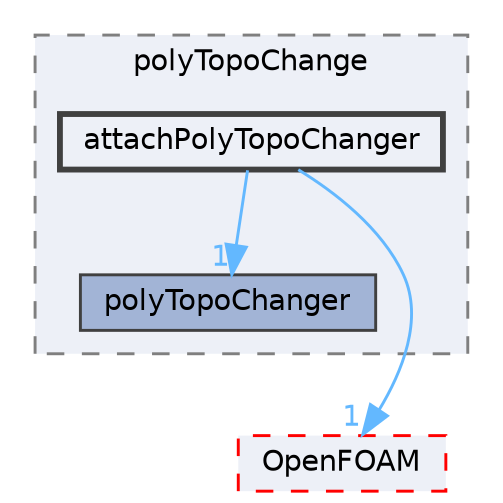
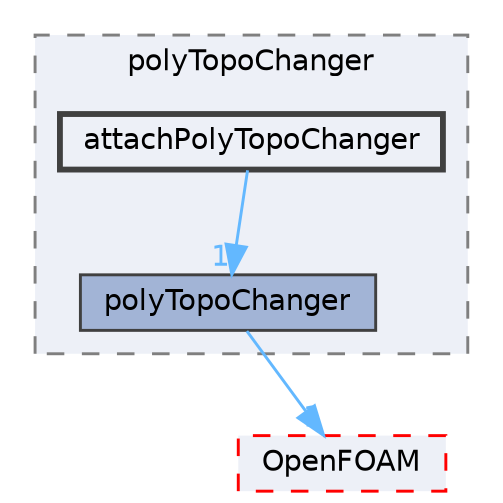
(251, 63) -> (251, 63)
(402, 271) -> (278, 373)
